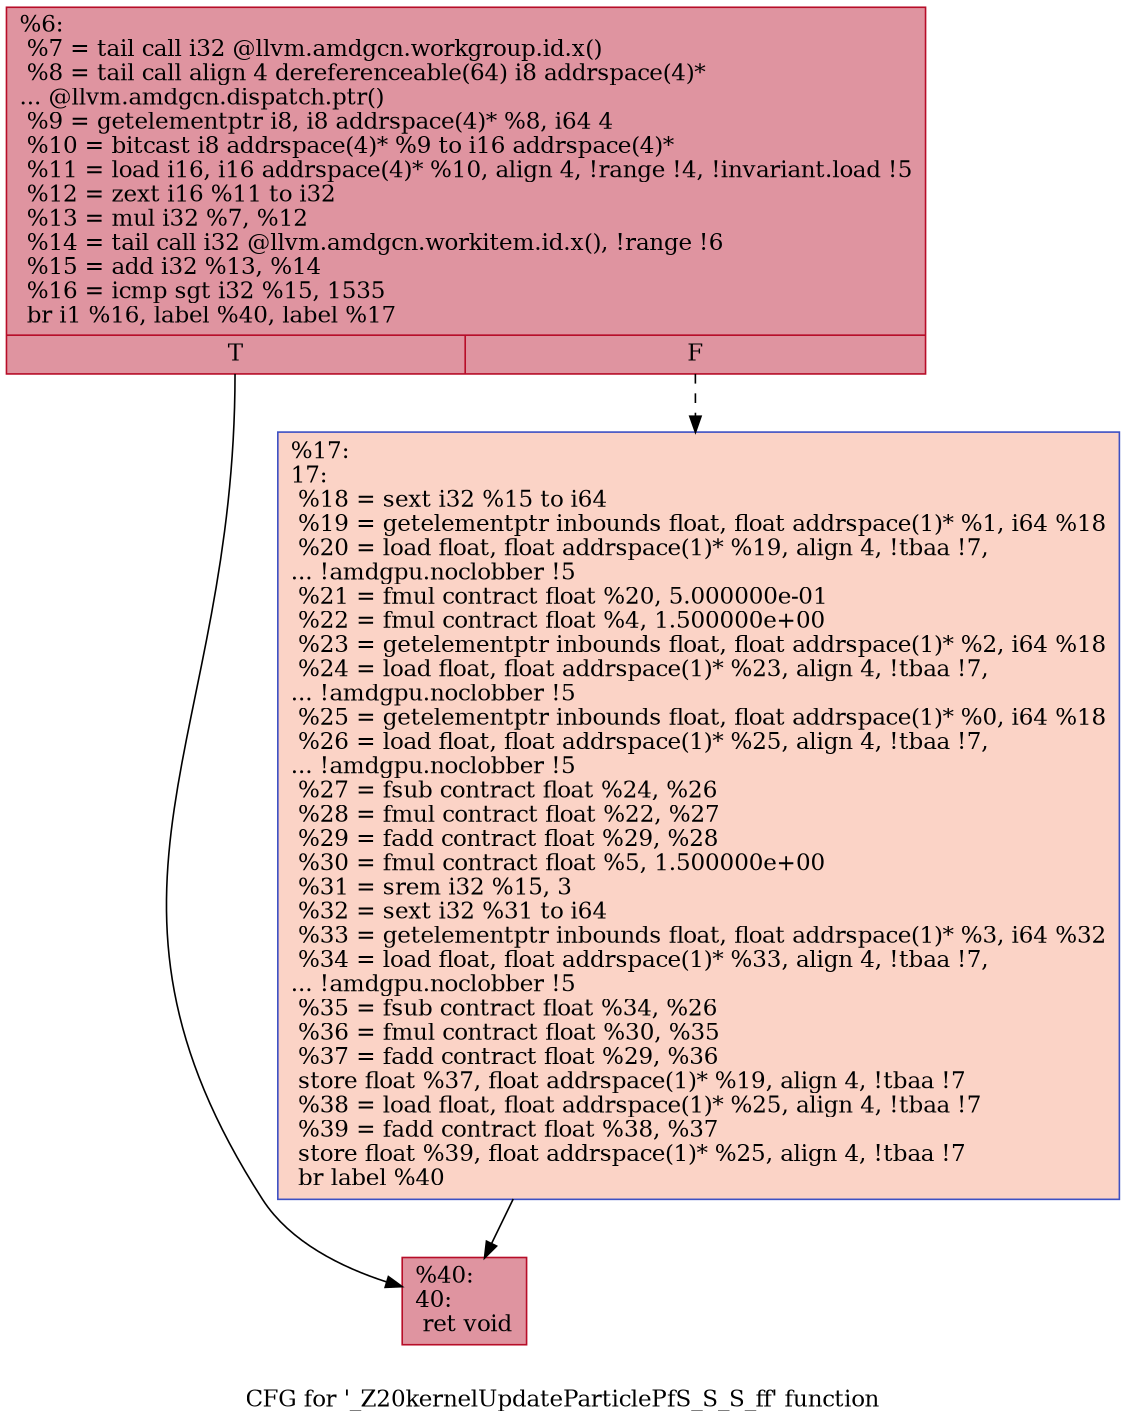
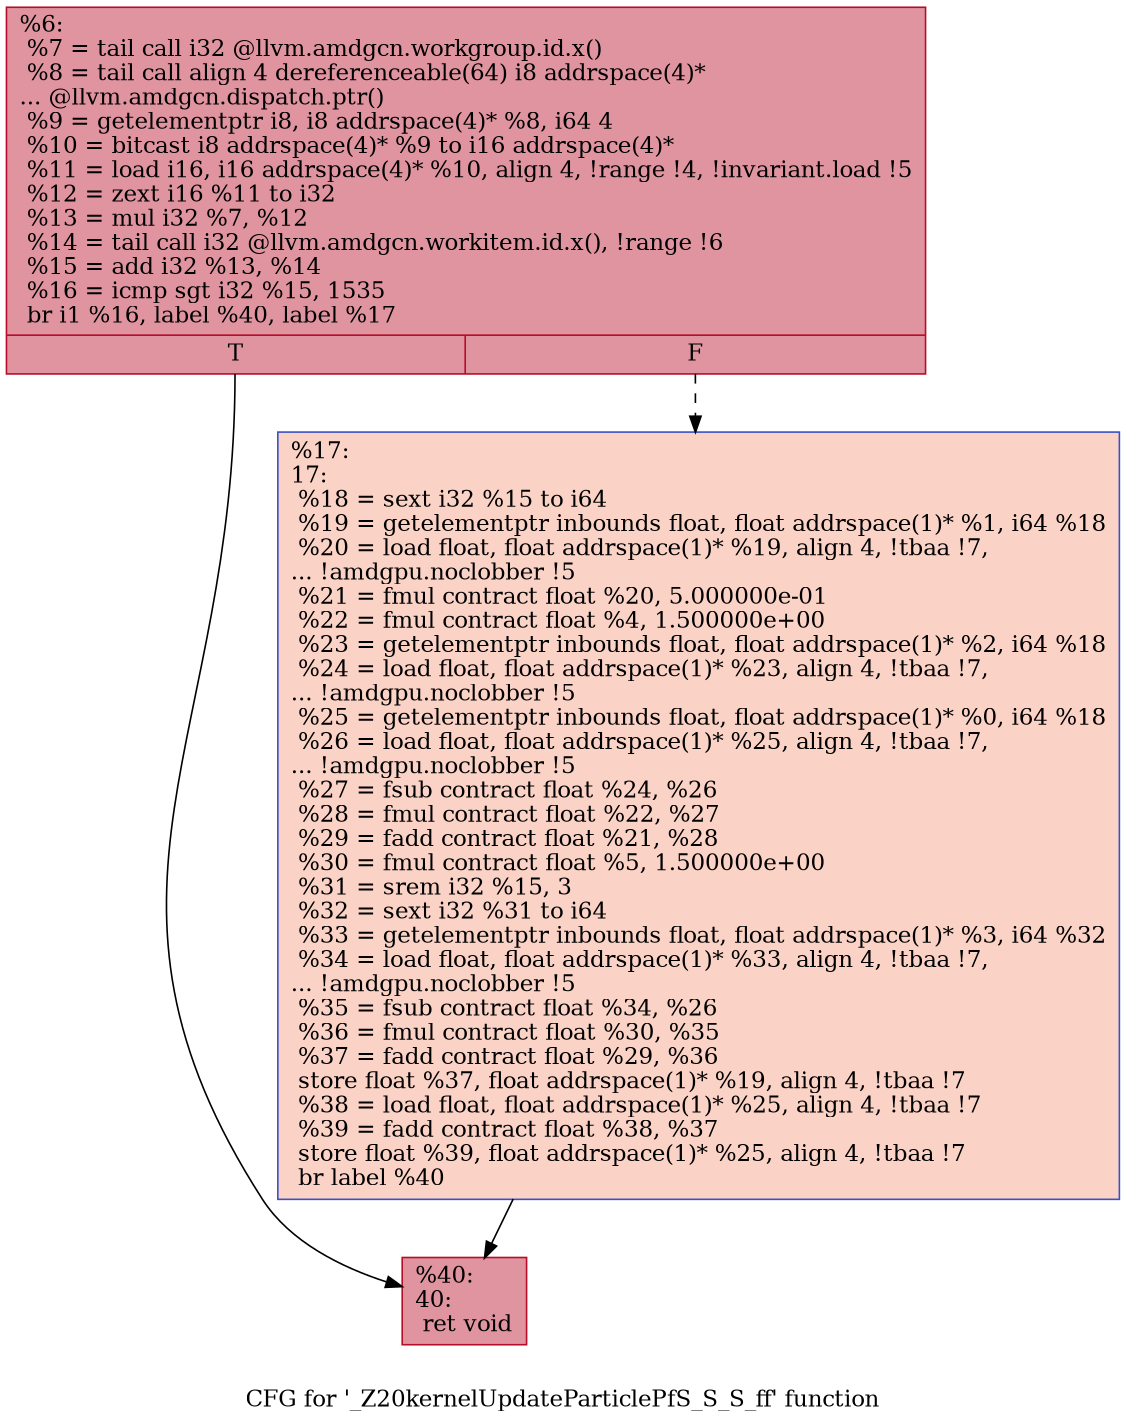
(505, 839) -> (505, 839)
